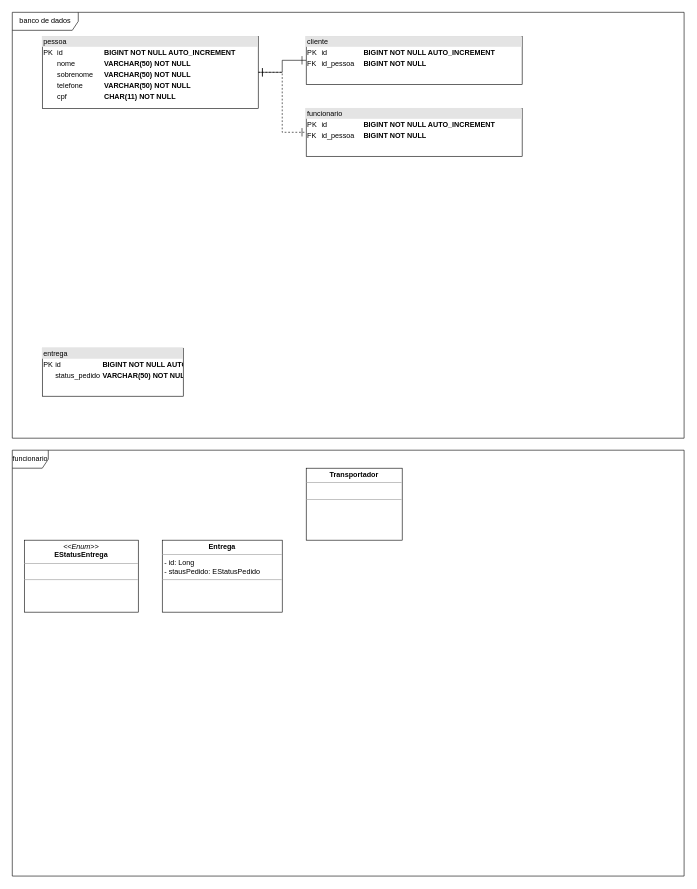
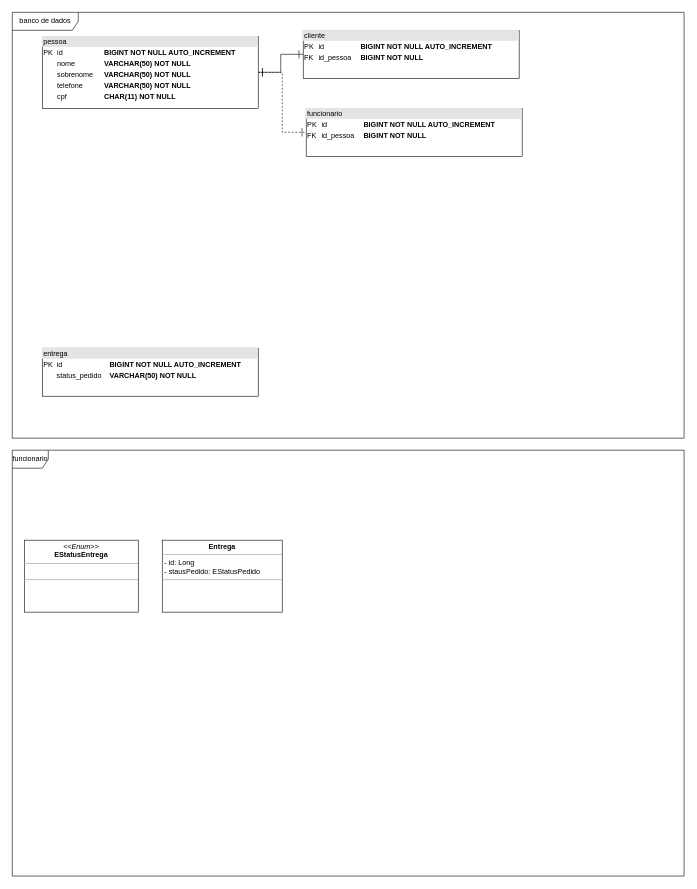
(414, 60) -> (411, 54)
(113, 372) -> (150, 372)
(354, 504) -> none
